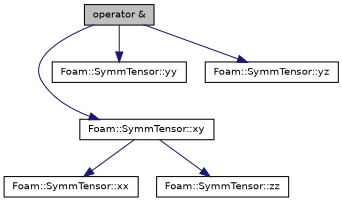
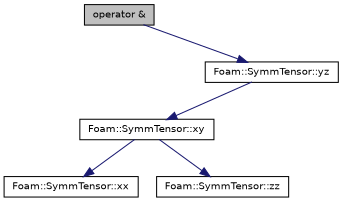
(39, 69) -> (214, 99)
(119, 72) -> none
